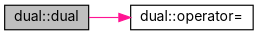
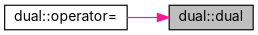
(104, 18) -> (142, 18)
